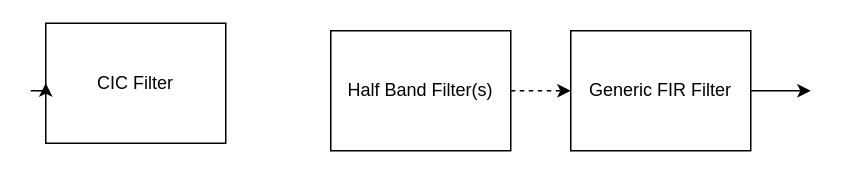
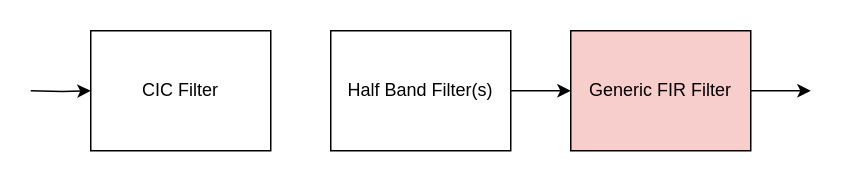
(136, 83) -> (181, 91)
(535, 91) -> (535, 91)
(661, 91) -> (661, 91)
